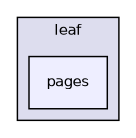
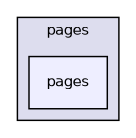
(68, 31) -> (68, 31)
